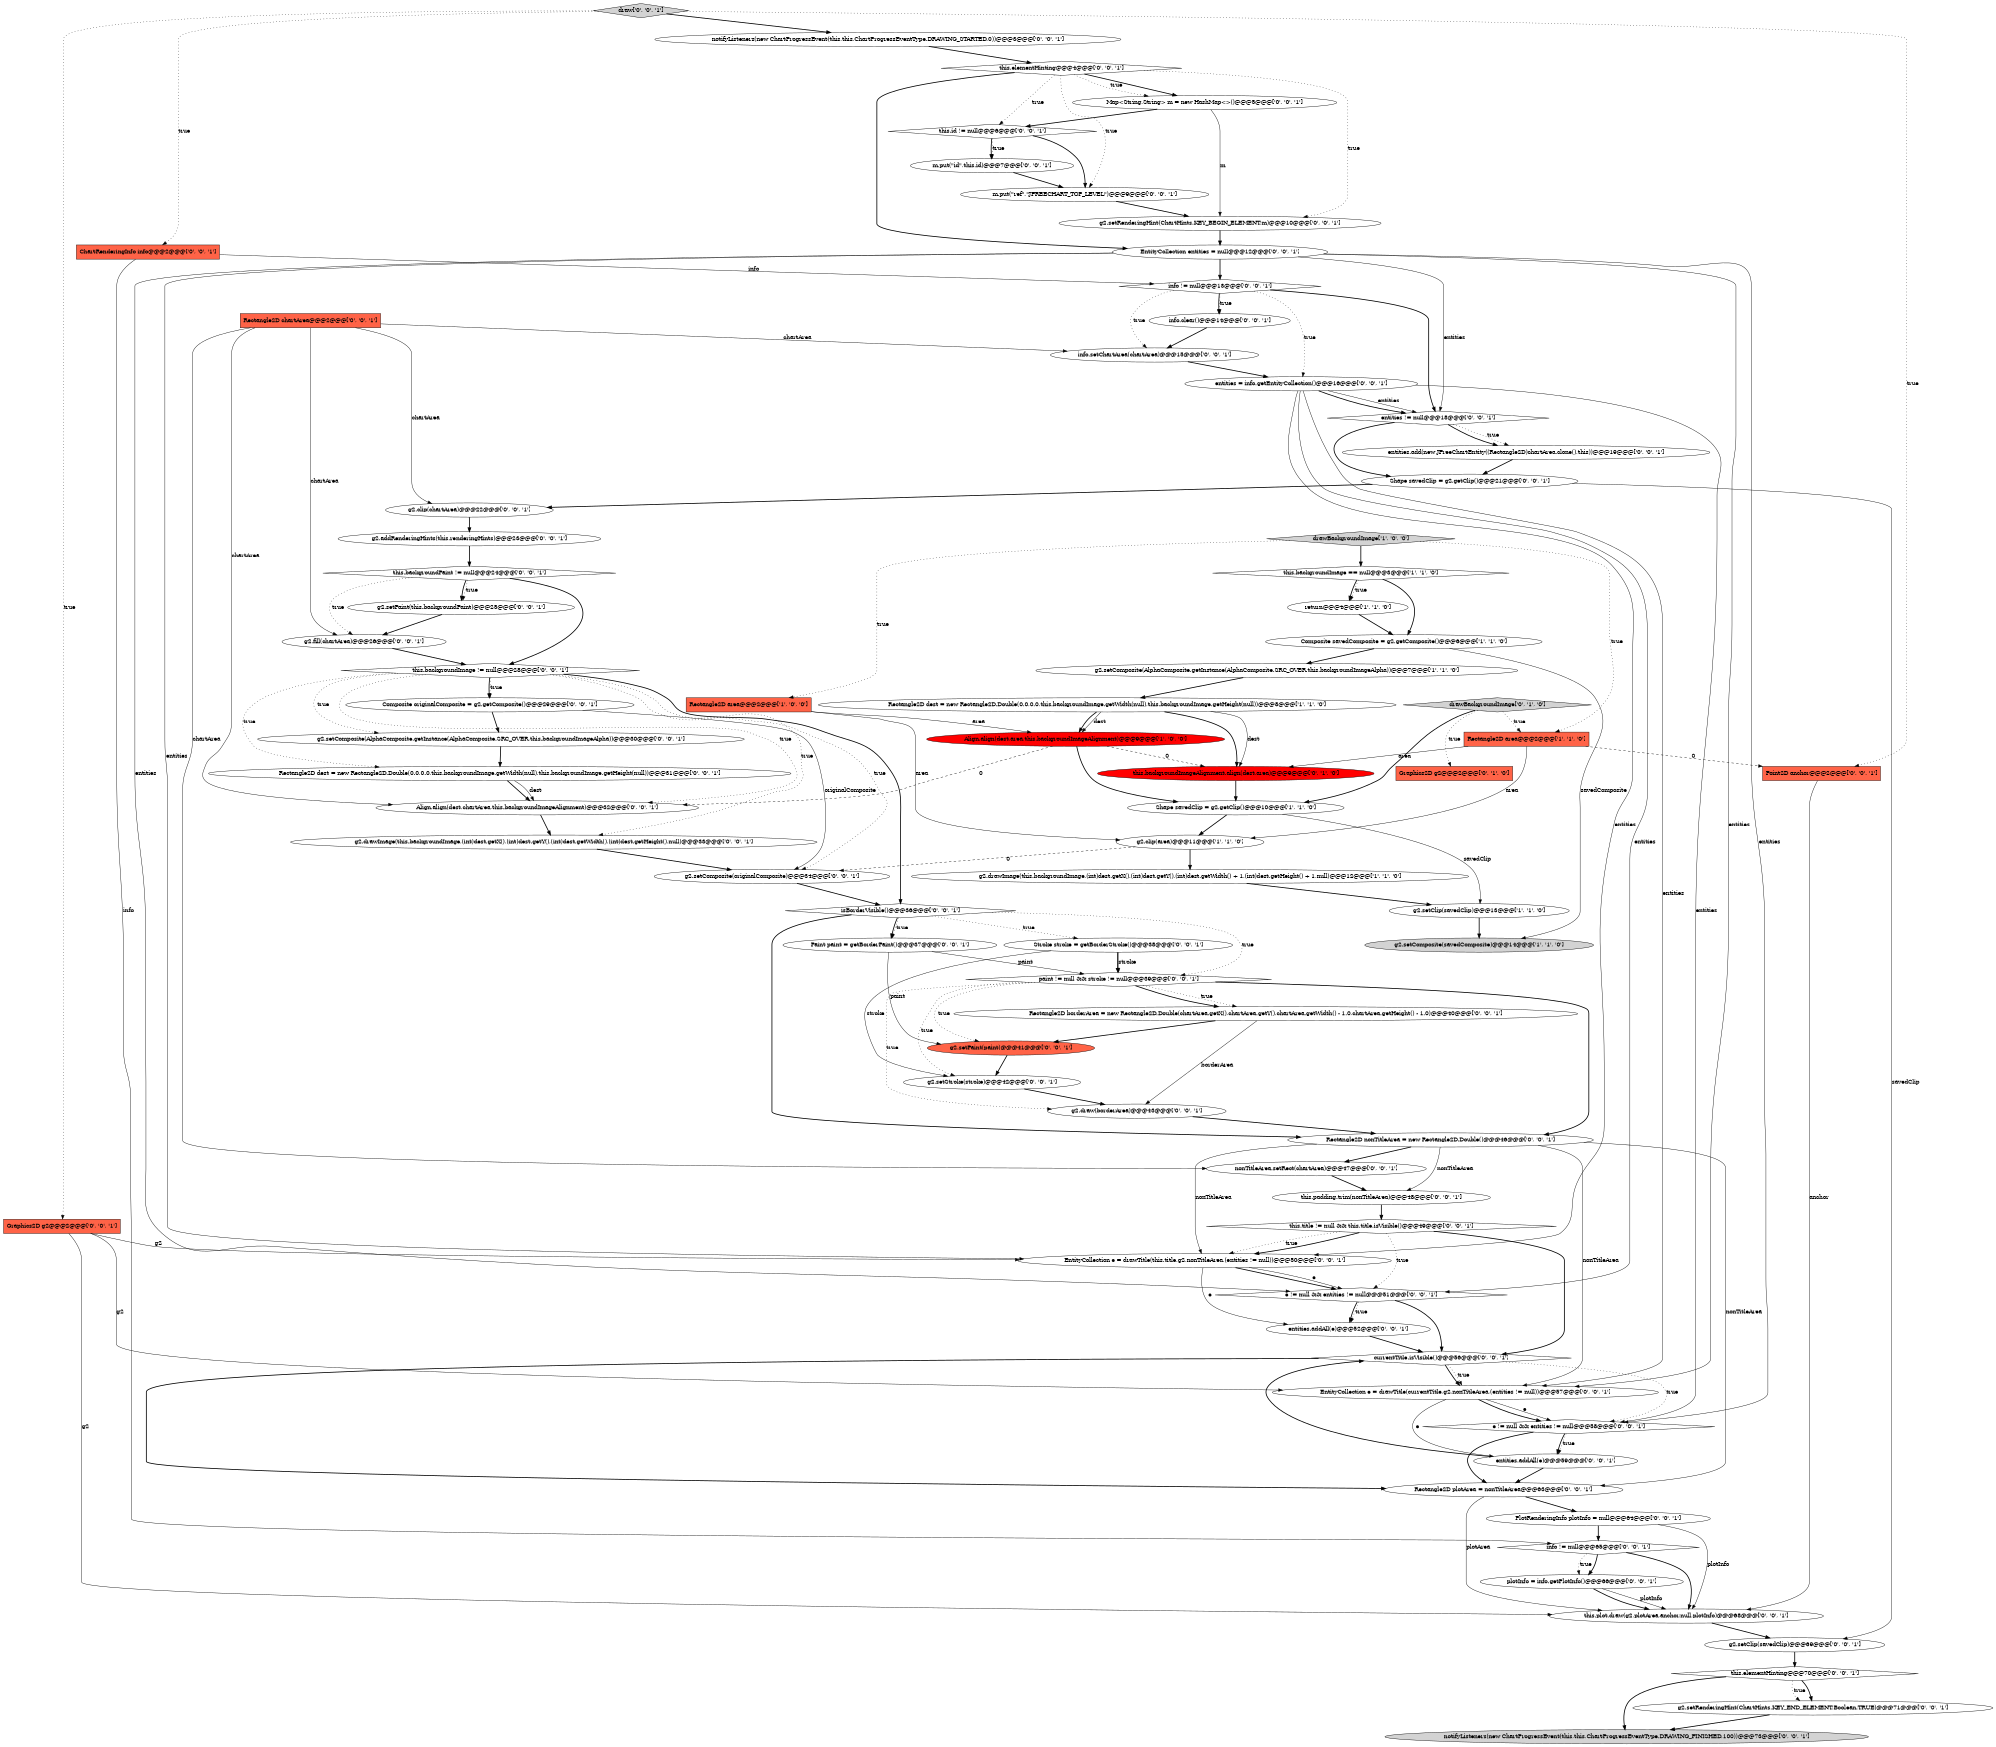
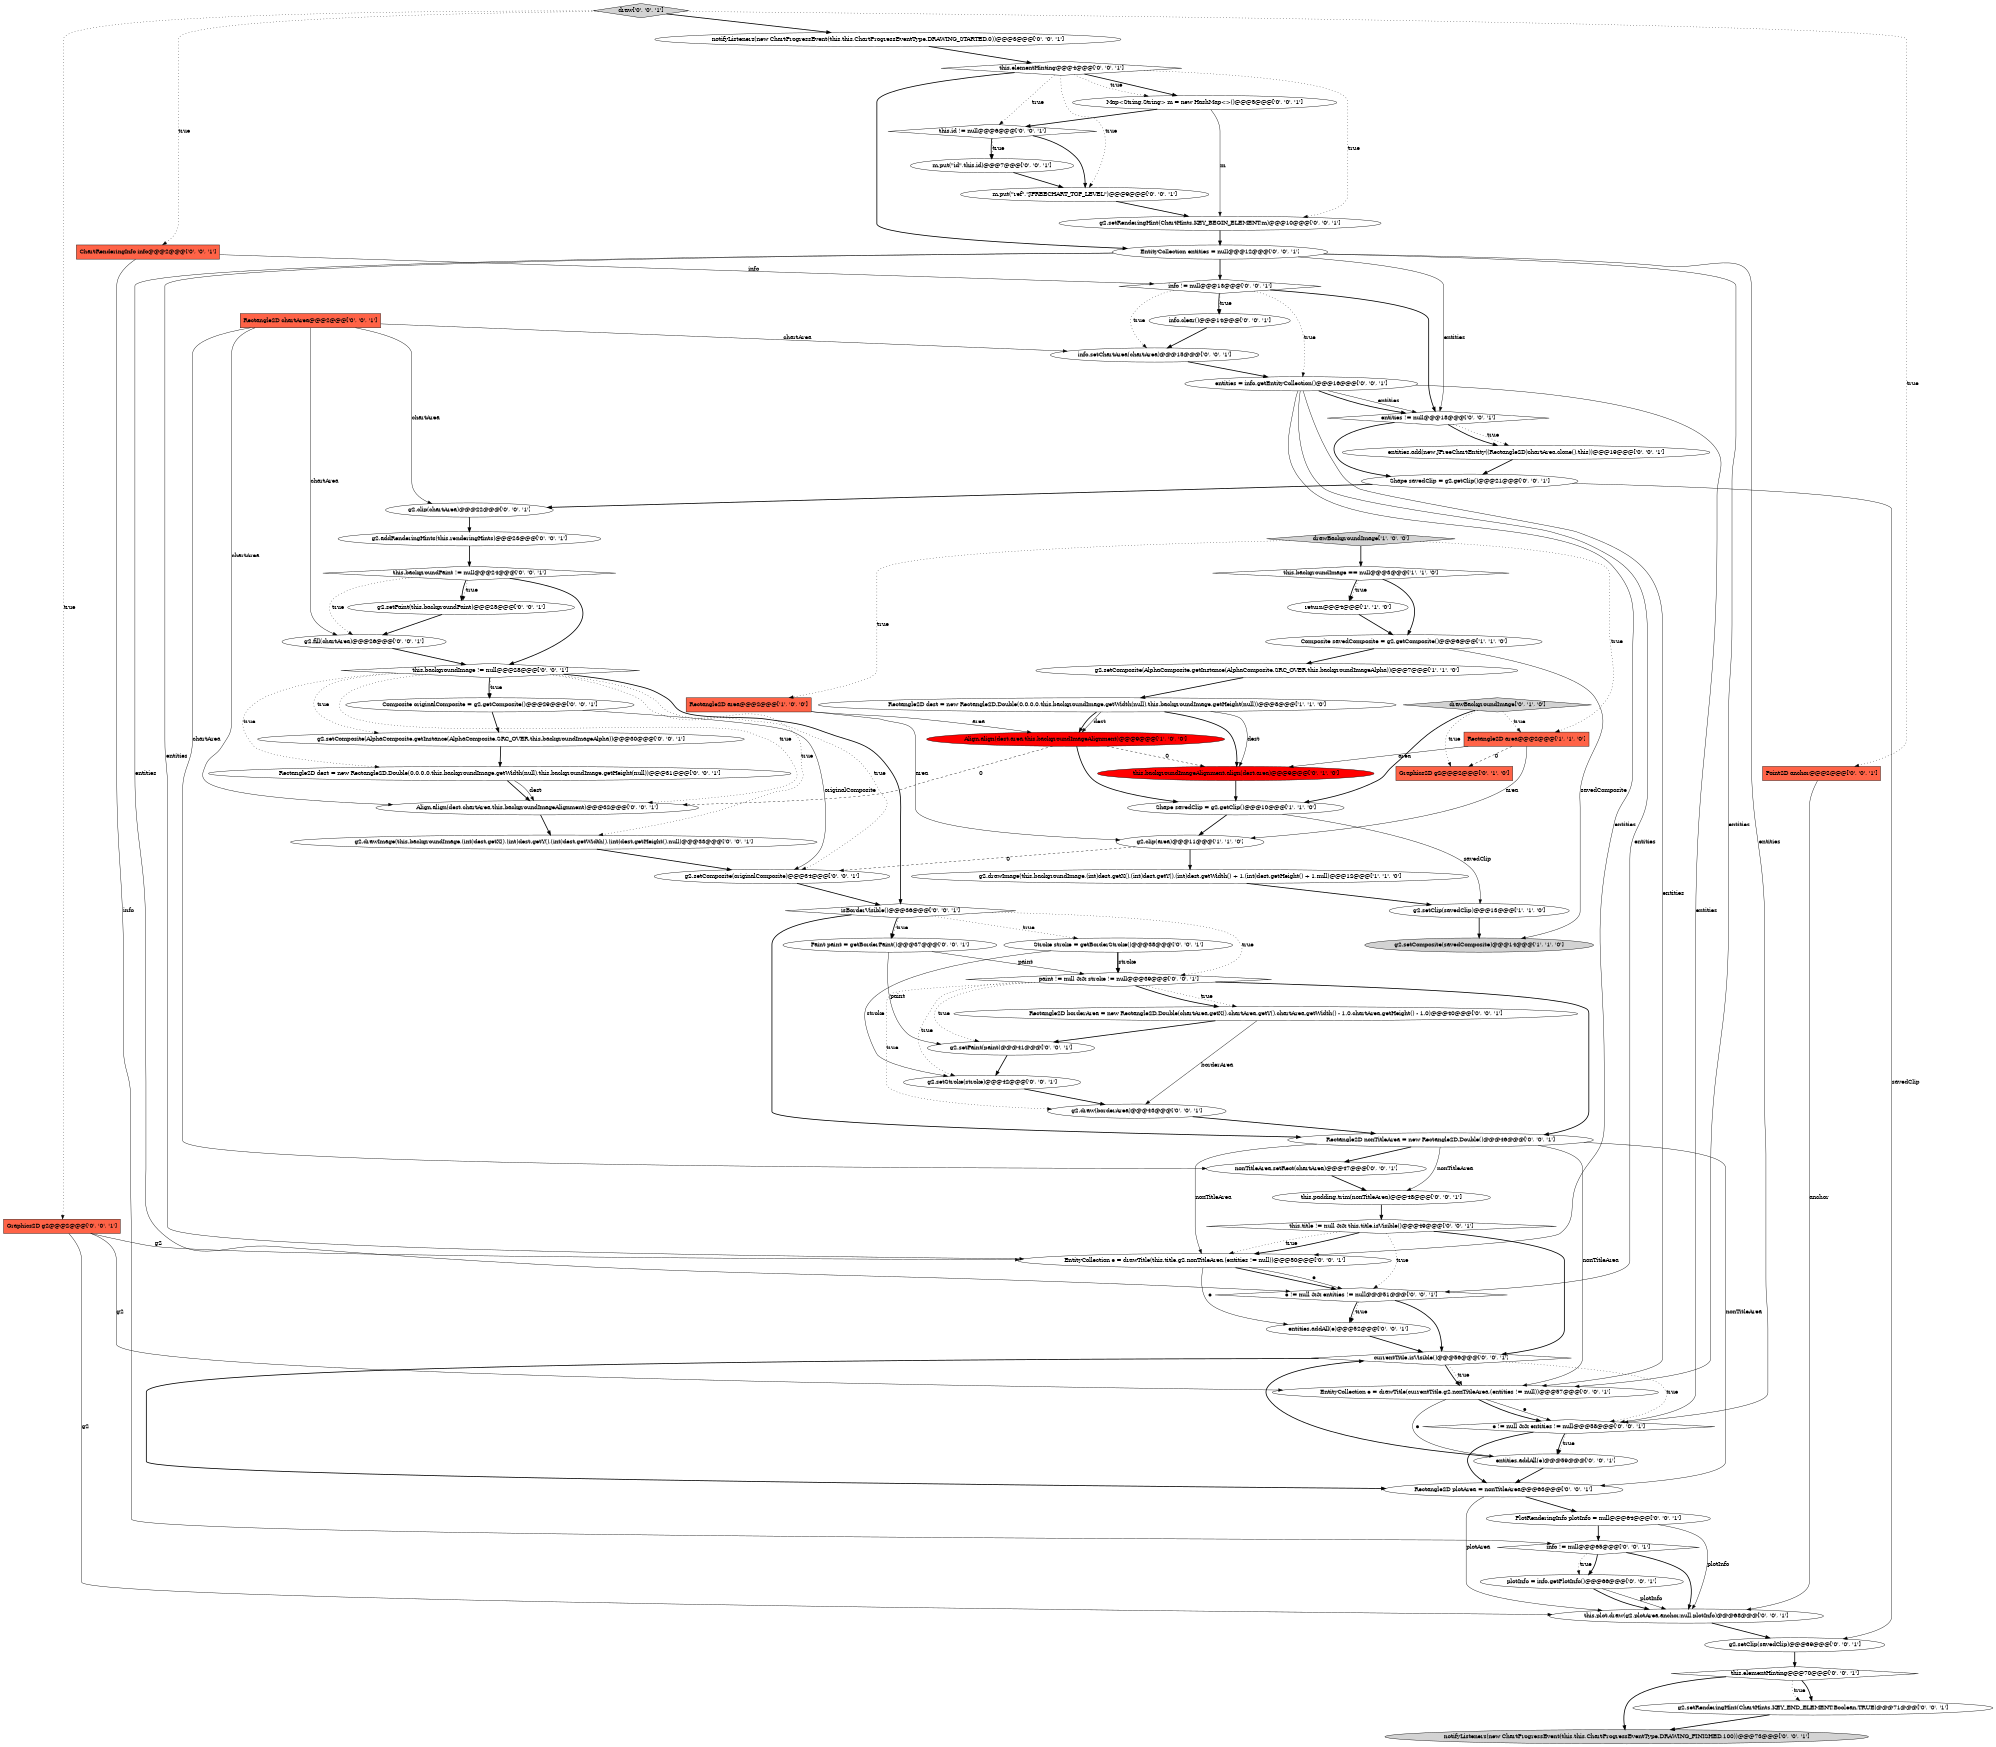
(1672, 756) -> (1492, 756)
(1011, 1048) -> (1011, 1048)
